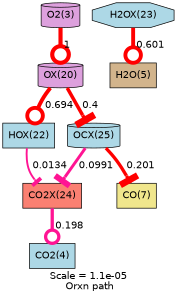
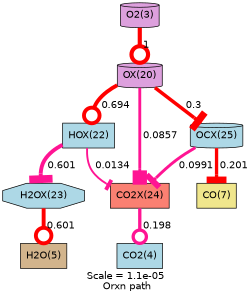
(89, 105) -> (192, 105)
none -> (140, 128)
none -> (48, 156)
